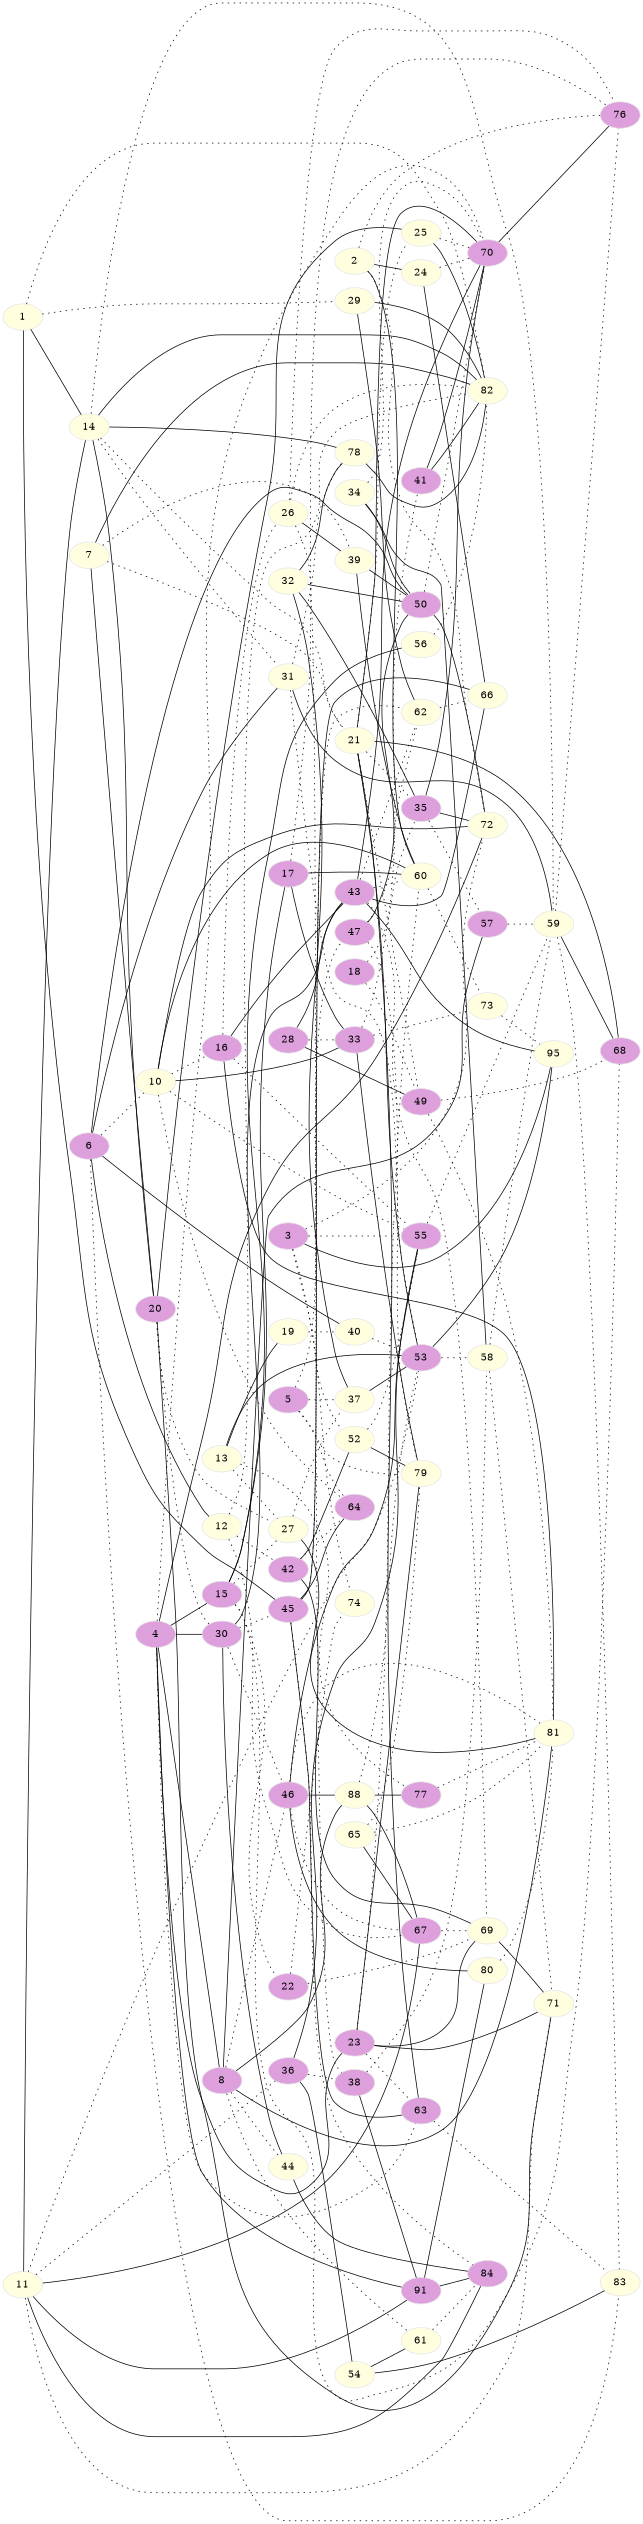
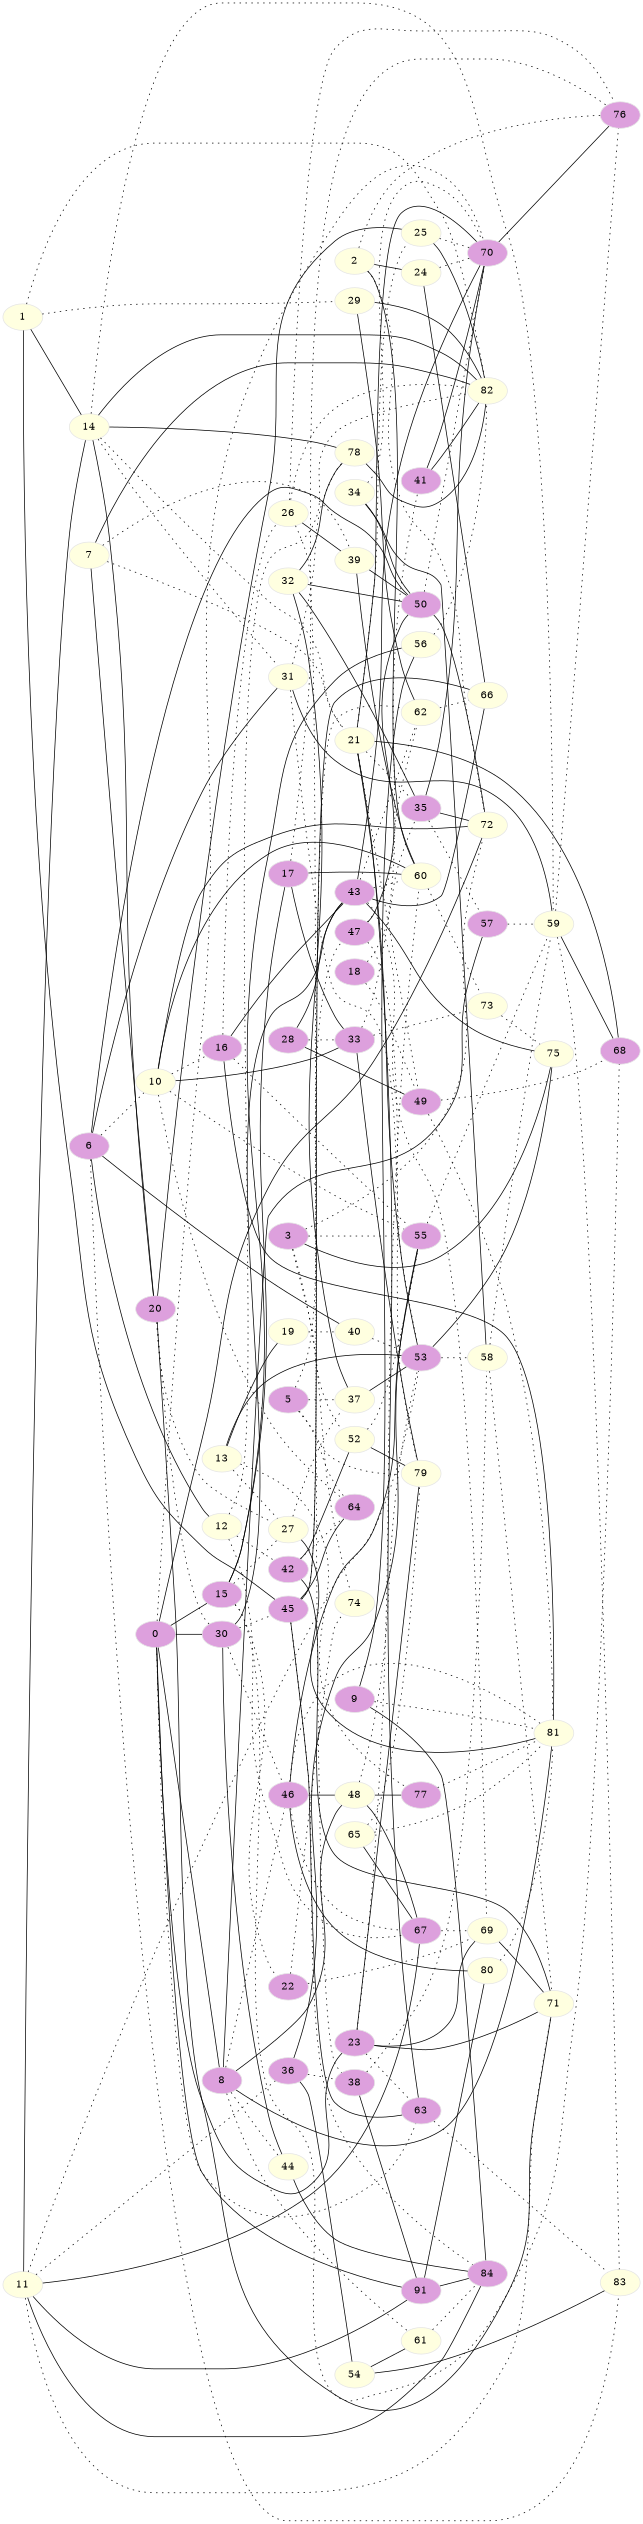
(554, 1054) -> (554, 1054)
(156, 1634) -> (156, 1634)
none -> (355, 1699)
(355, 1795) -> (355, 1795)
(330, 1869) -> (333, 1852)
